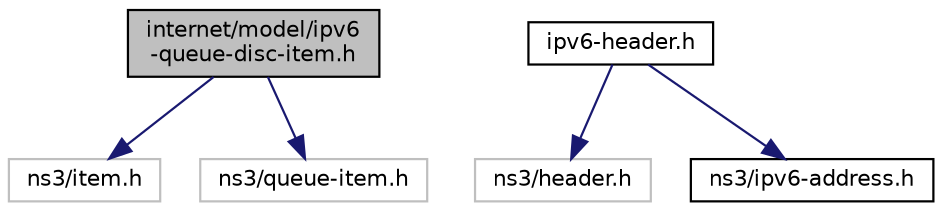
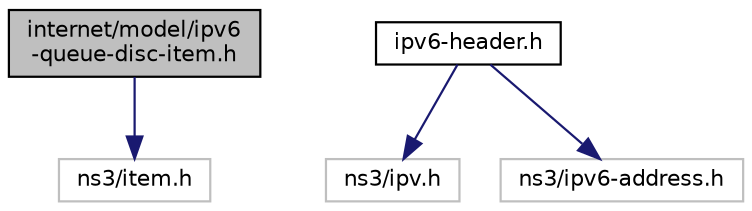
(314, 180) -> none
(563, 180) -> (393, 180)
(812, 180) -> (622, 180)
